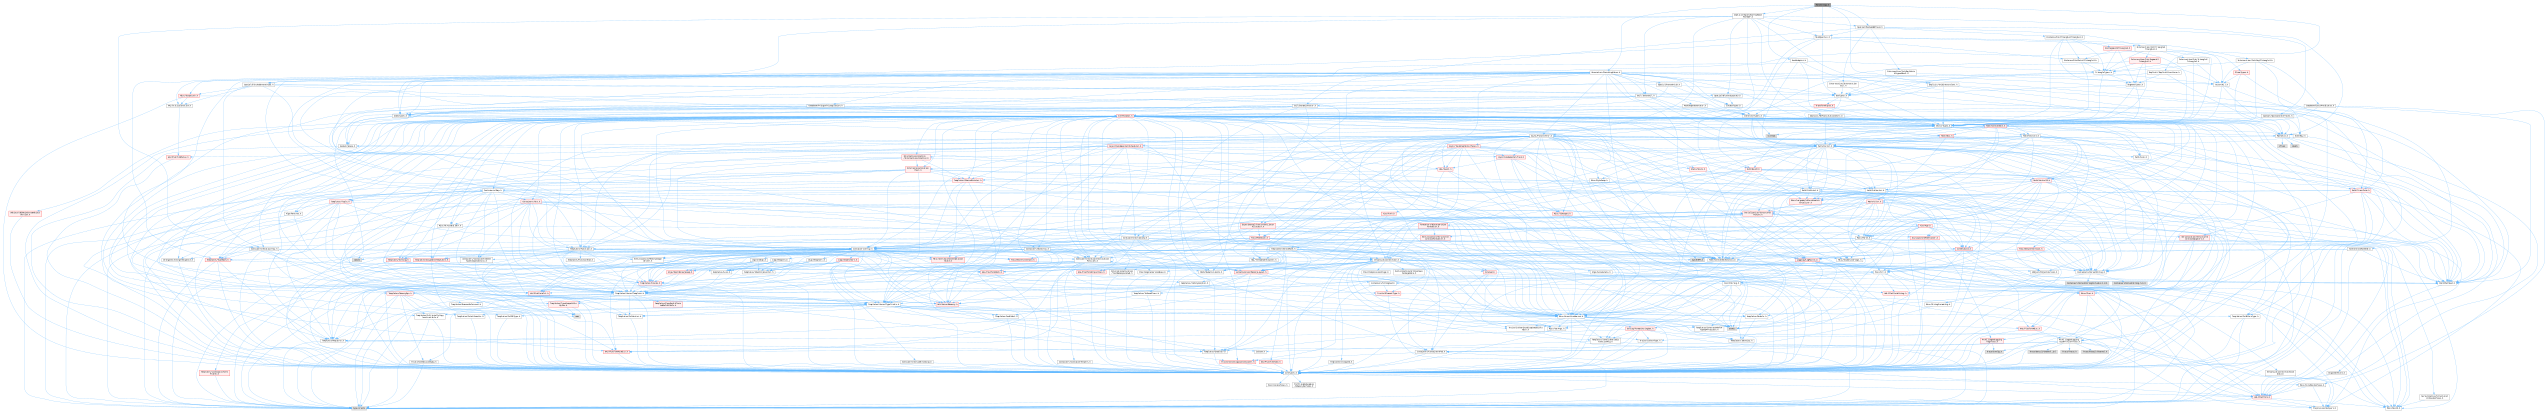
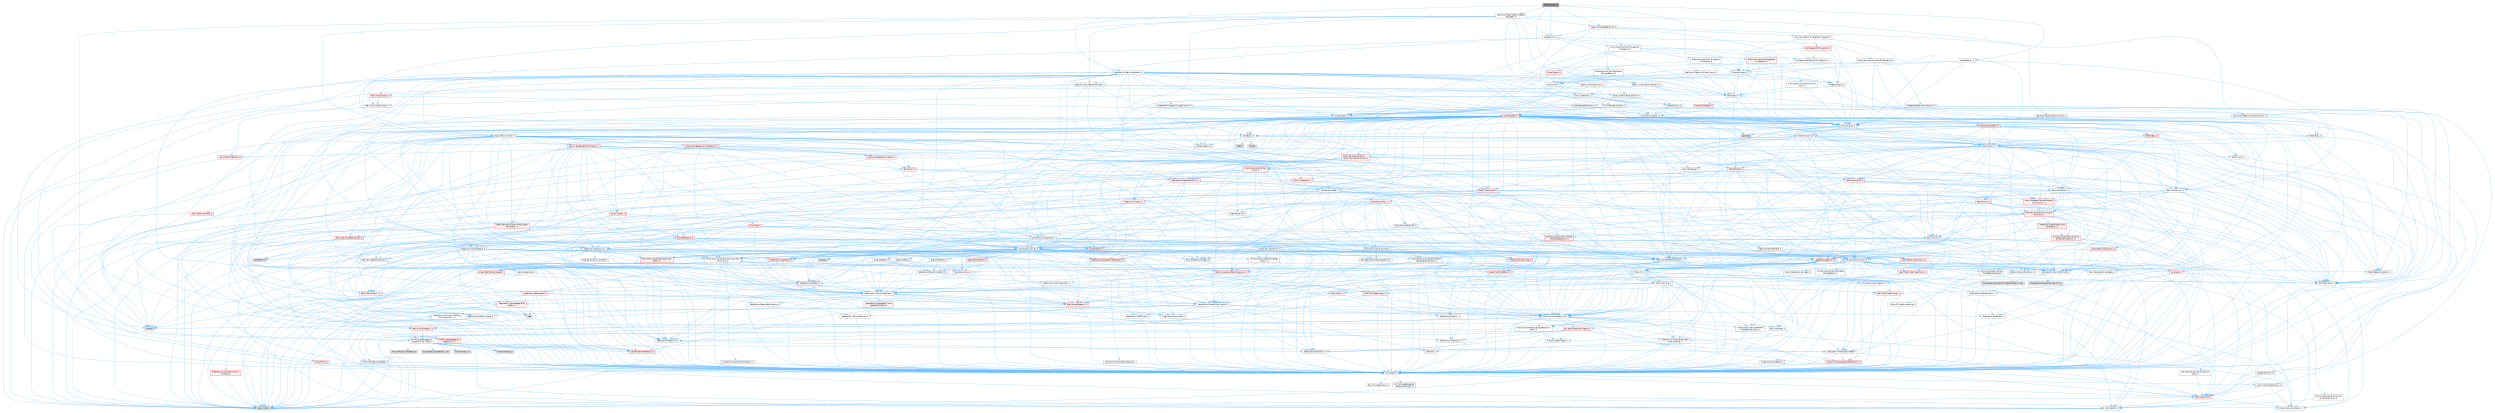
(25, 214) -> none
